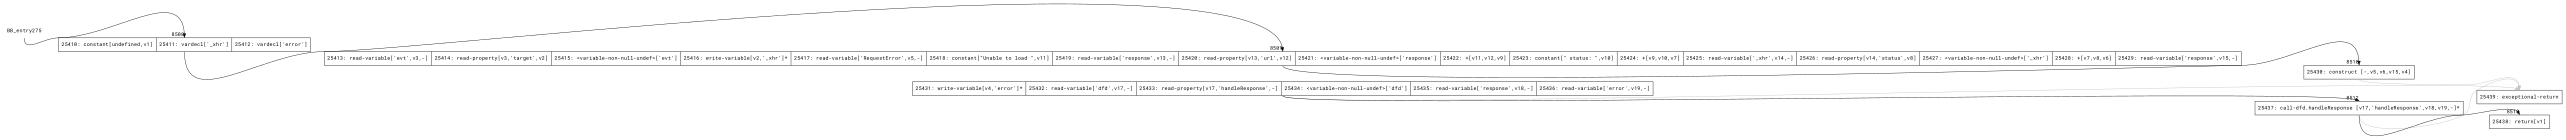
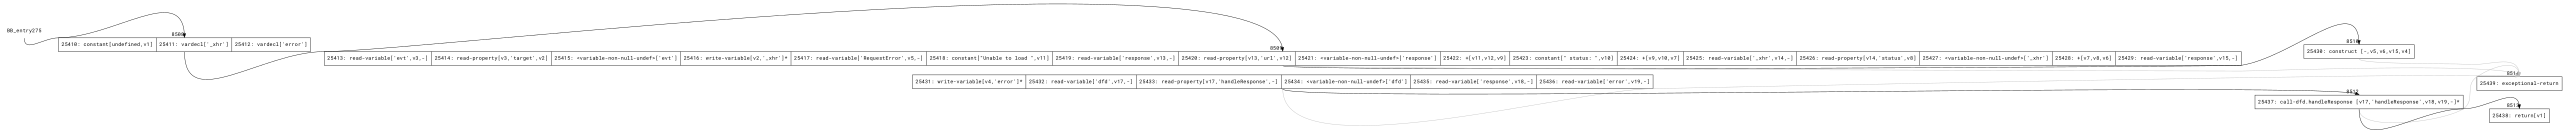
none -> (1931, 70)
